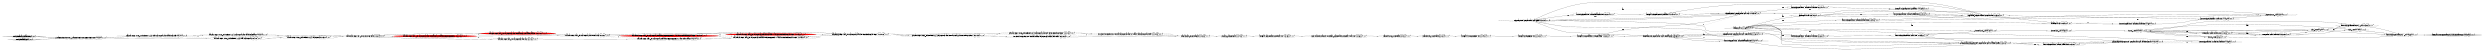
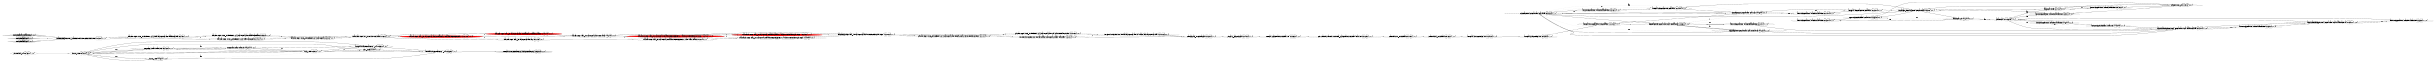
(1986, 31) -> none
none -> (24, 38)
